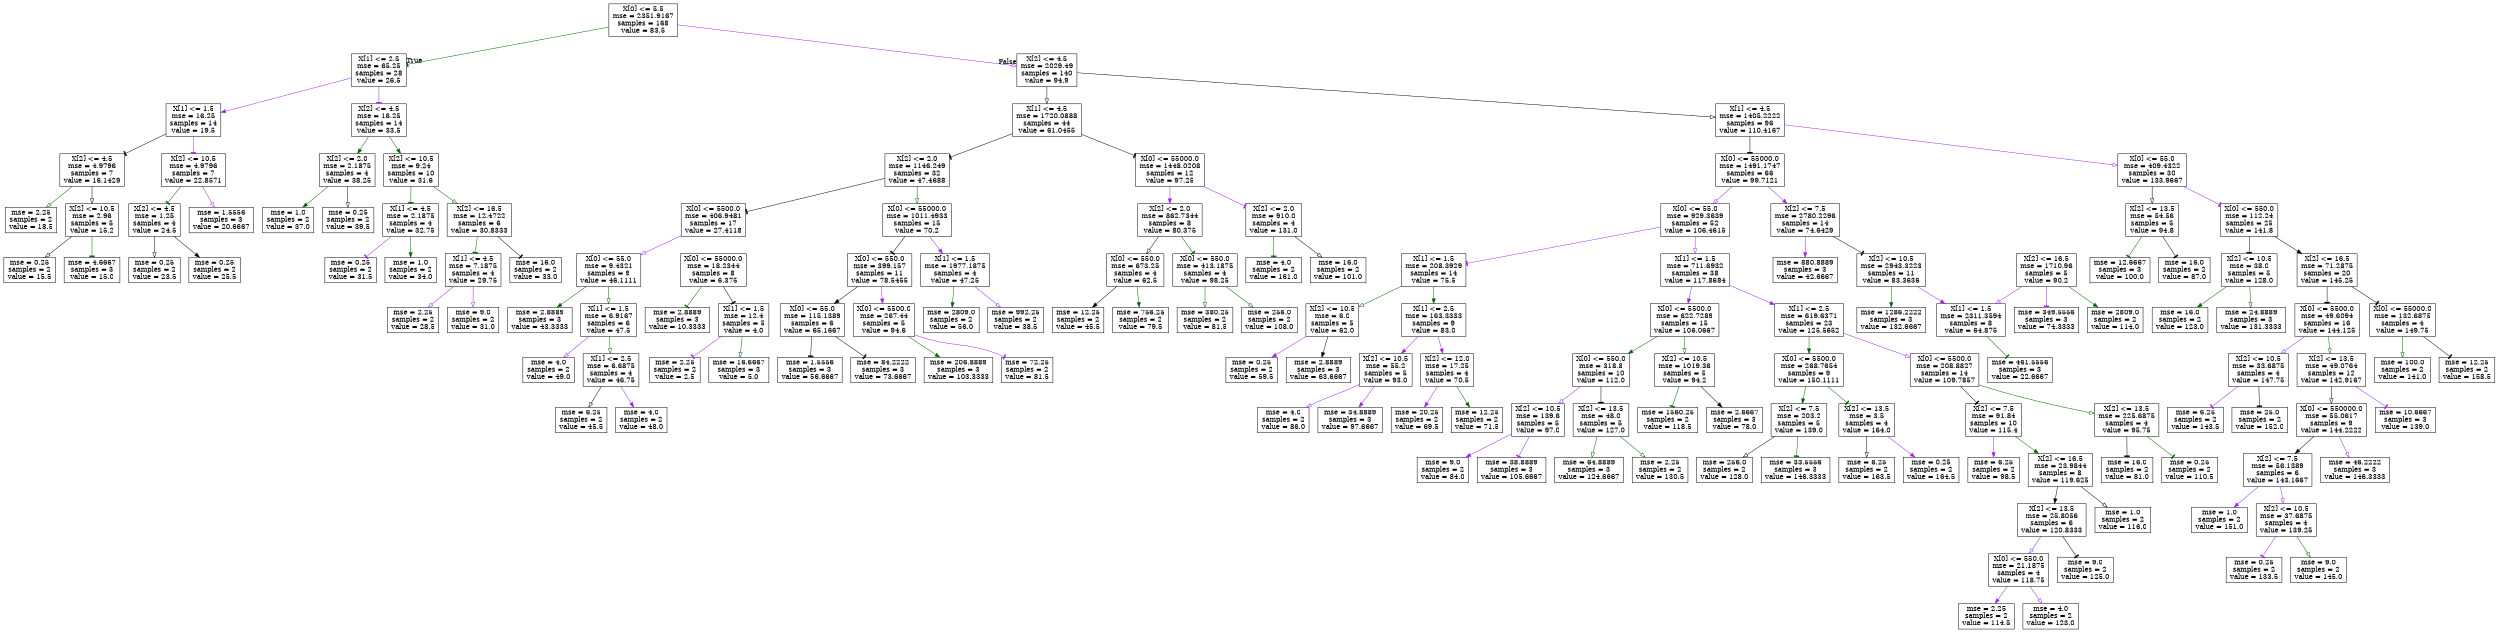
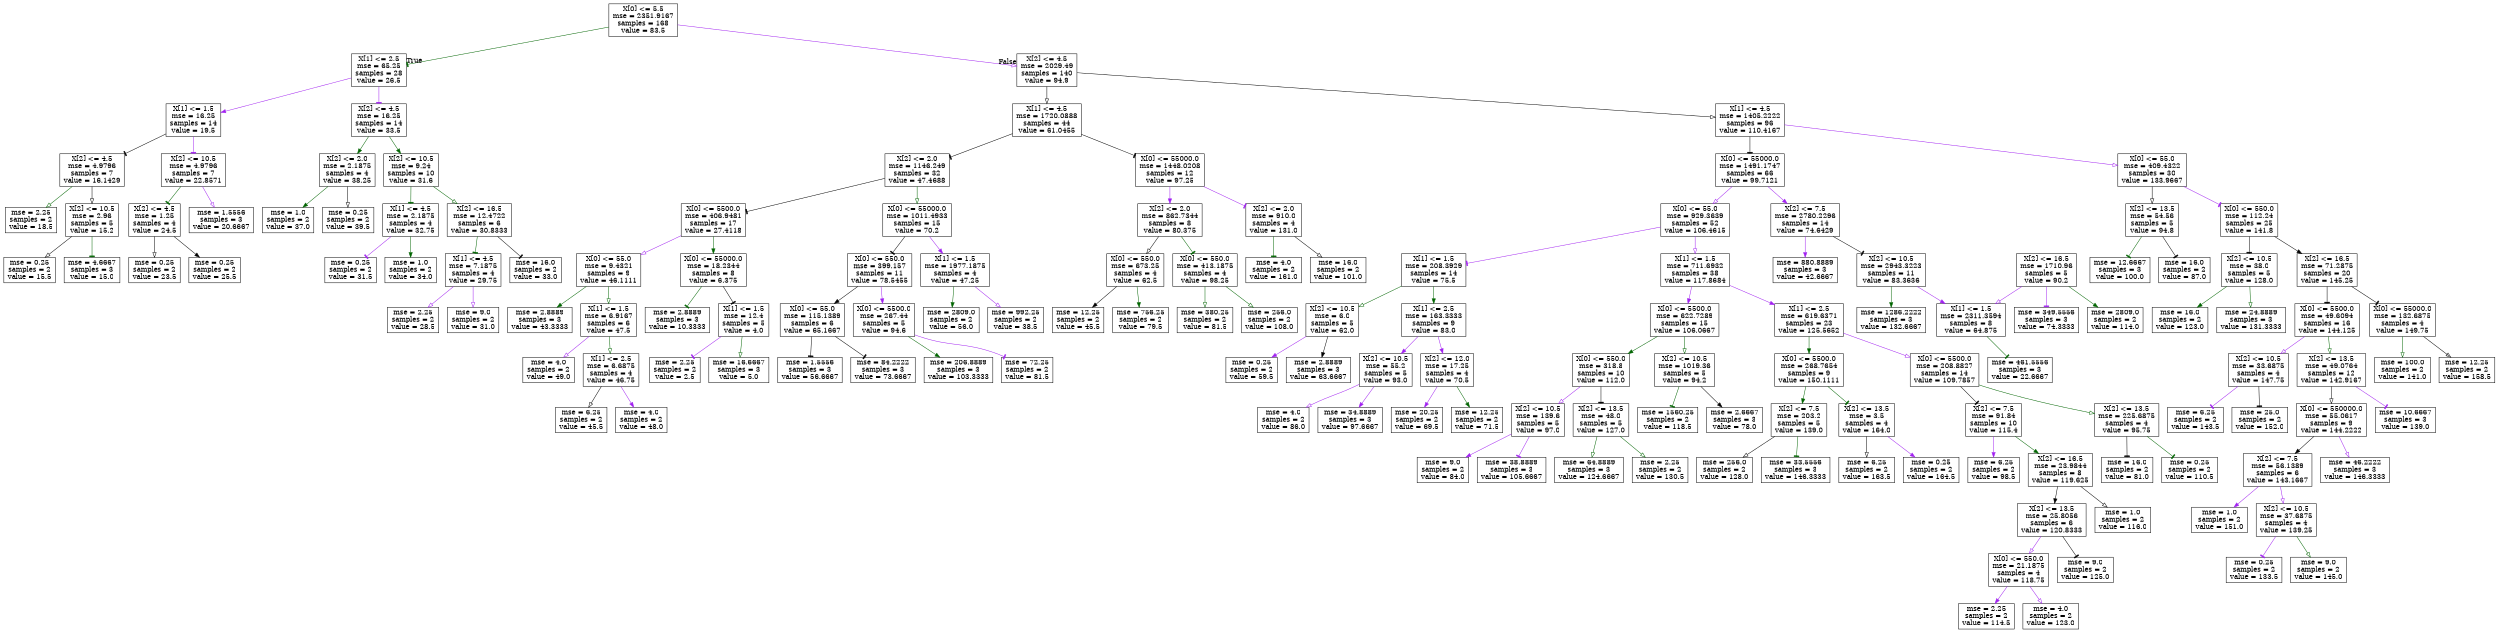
none -> (713, 243)
(2436, 346) -> (2436, 346)
